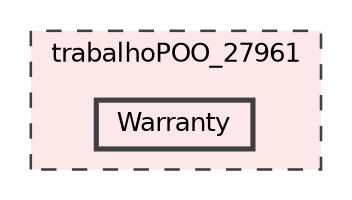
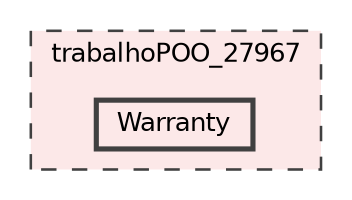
(176, 55) -> (176, 55)
